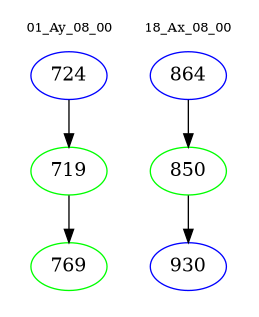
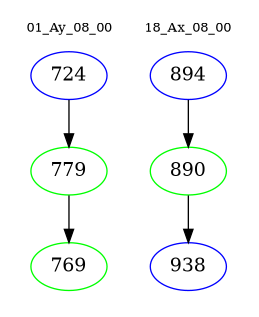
(188, 76) -> (188, 76)
(69, 171) -> (69, 171)
(188, 171) -> (188, 171)
(188, 267) -> (188, 267)
